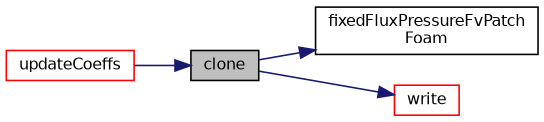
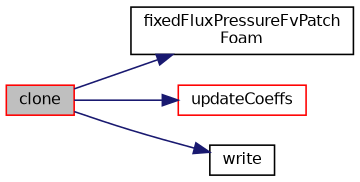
(154, 65) -> (118, 100)
(225, 65) -> (40, 100)
(427, 100) -> (242, 160)
